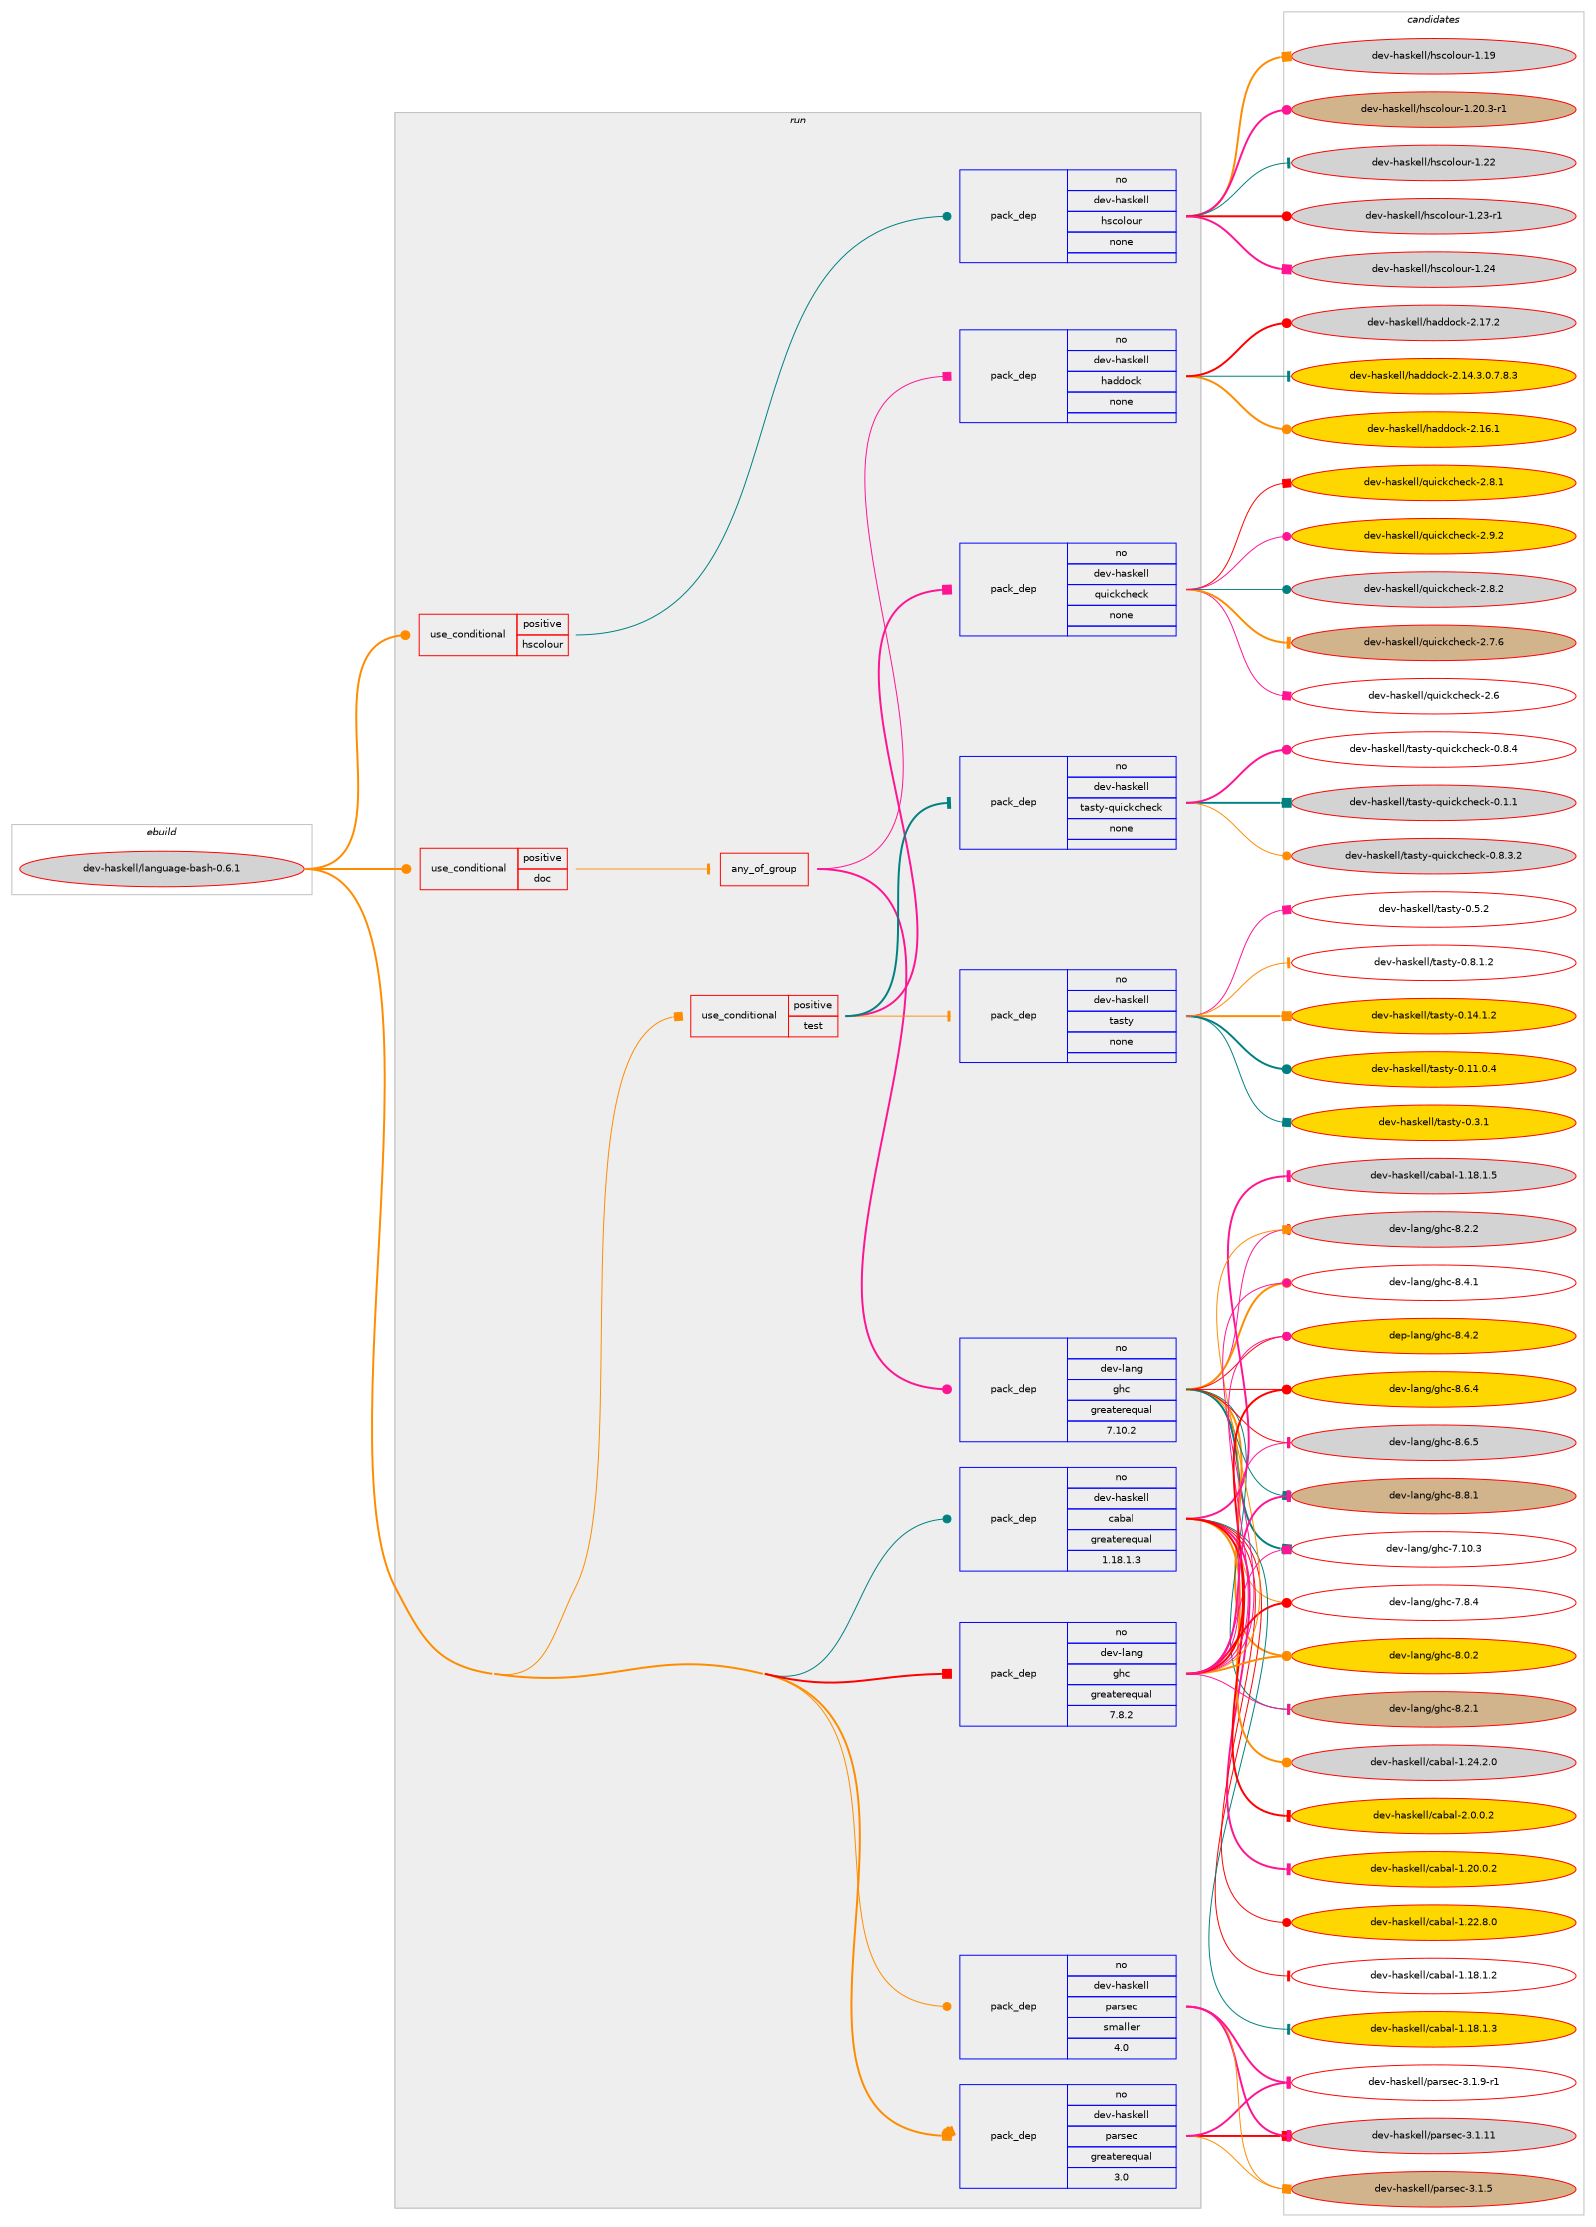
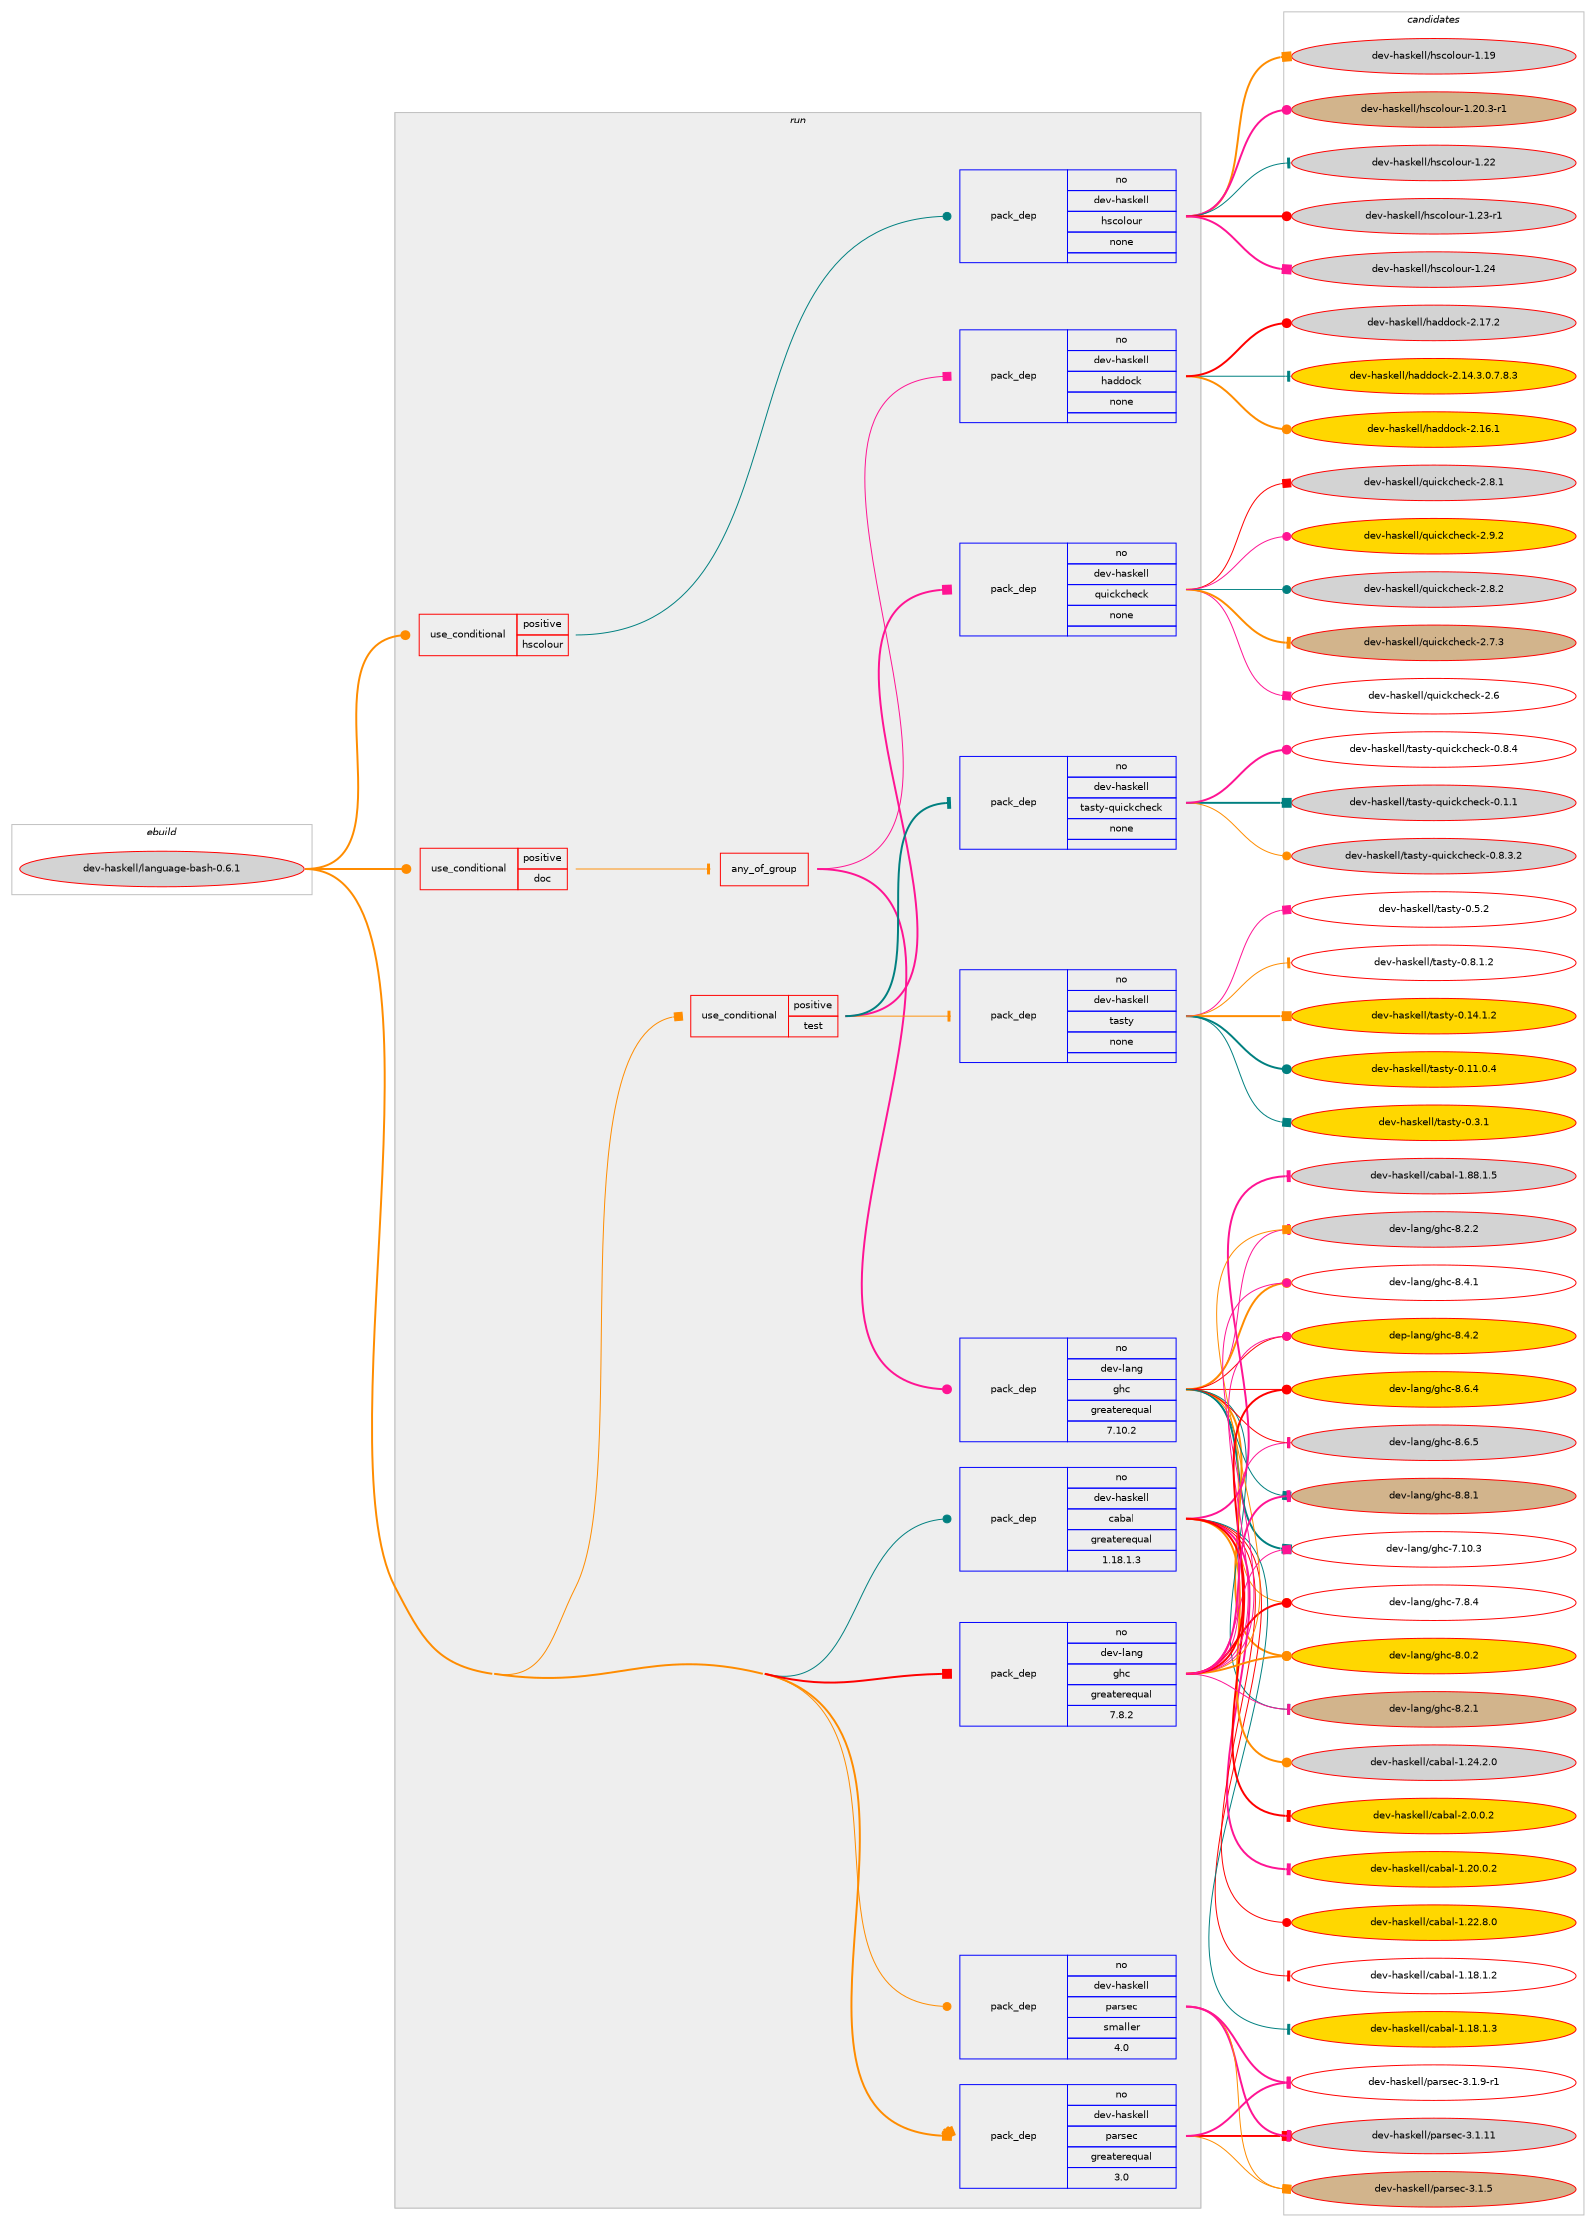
(1434, 483) -> (1434, 483)
(1434, 643) -> (1434, 643)
(1434, 1176) -> (1434, 1176)
